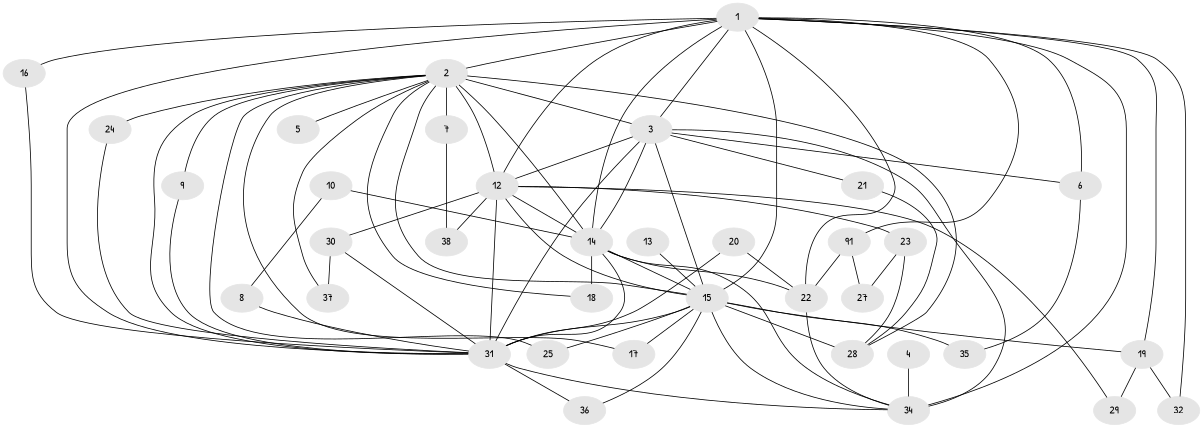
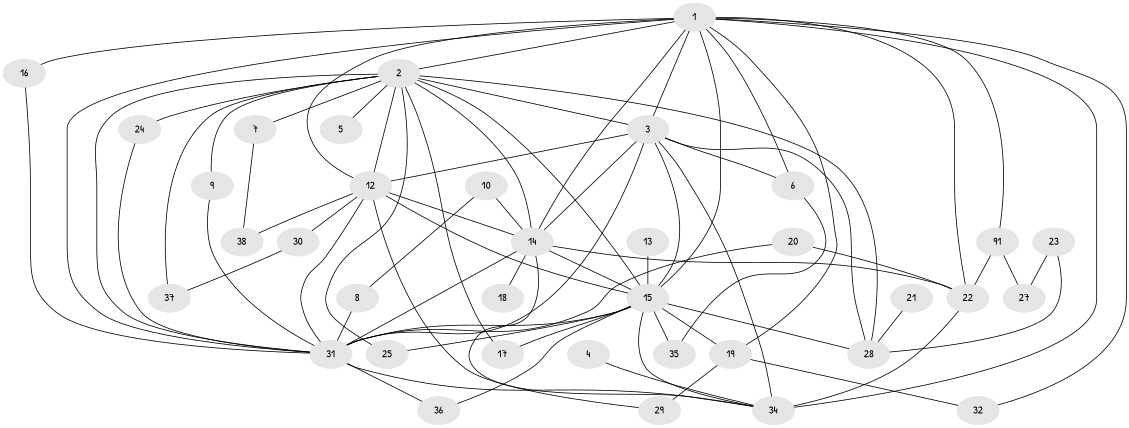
(757, 158) -> (813, 166)
(734, 200) -> none
(388, 249) -> none
(410, 298) -> none
